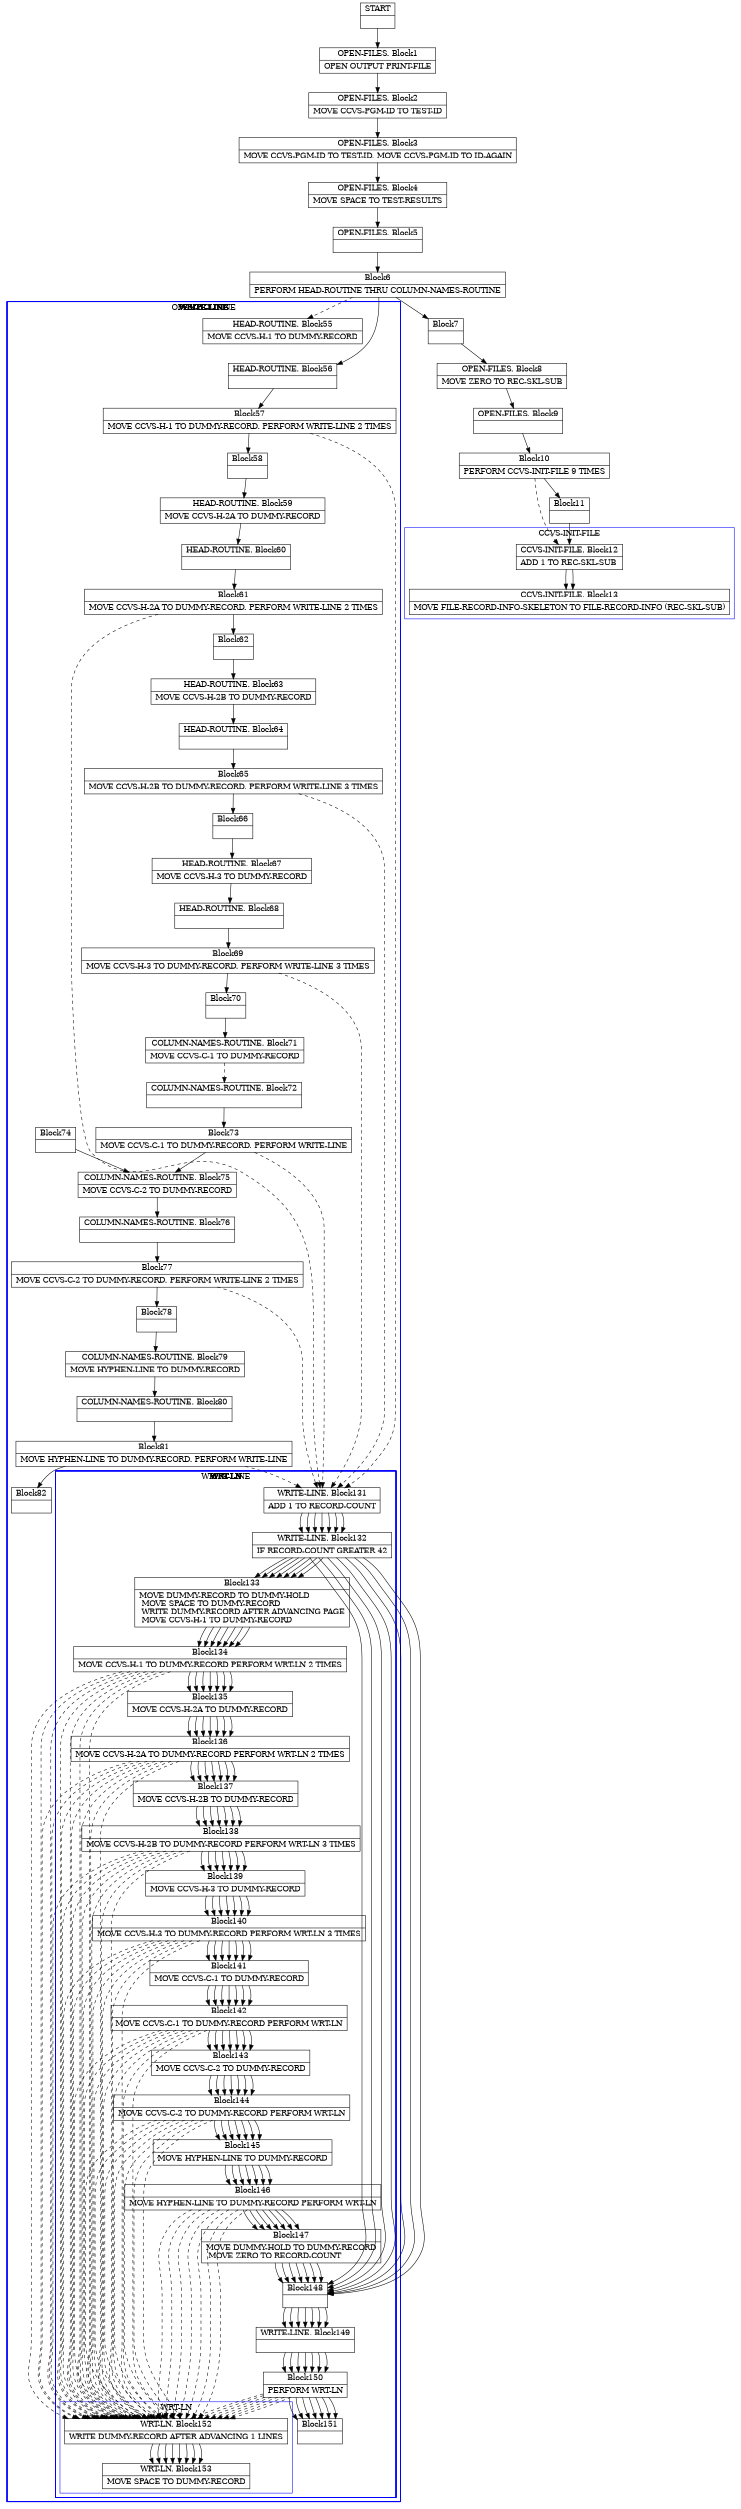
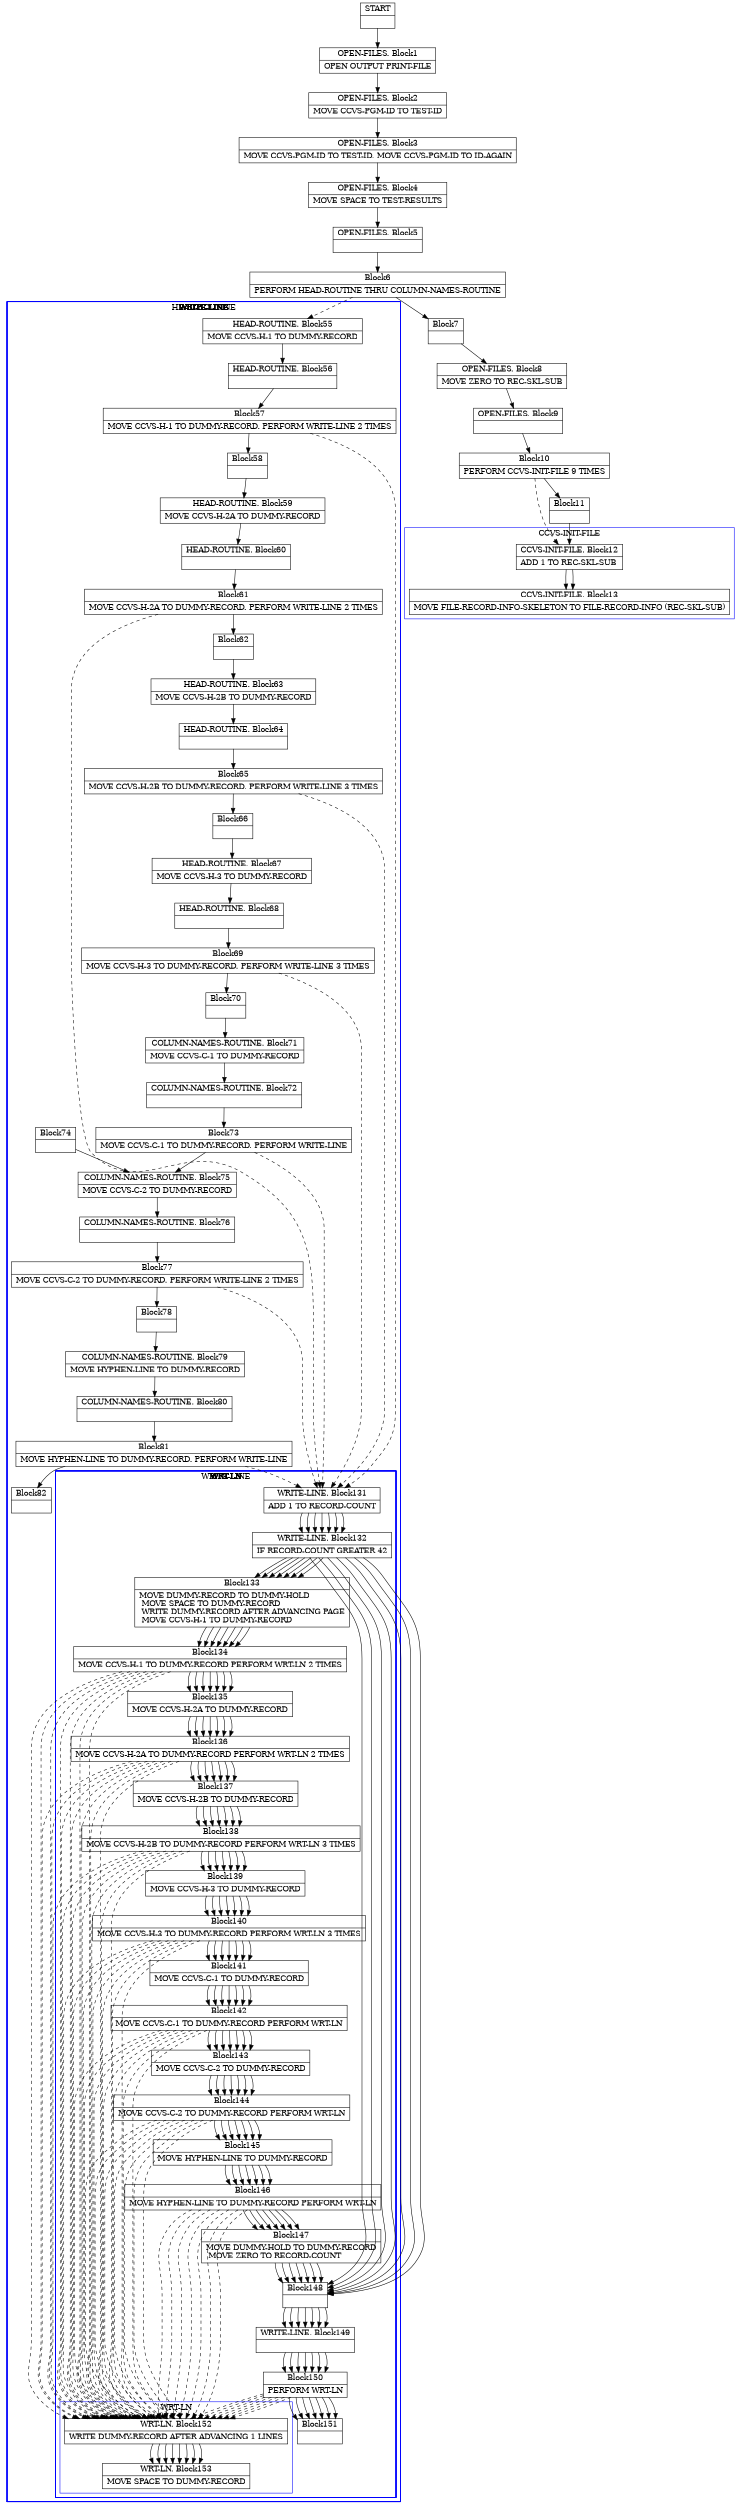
(204, 308) -> (204, 308)
(372, 337) -> (283, 351)
(225, 1070) -> (225, 1070)
